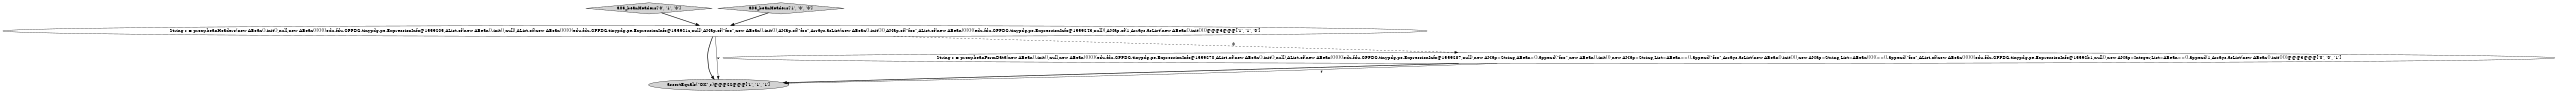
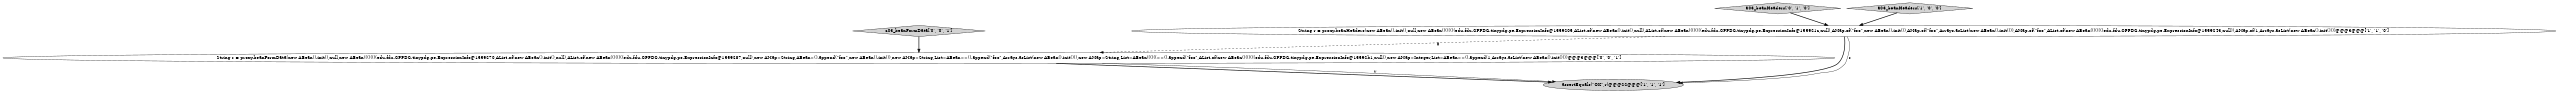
none -> (919, 31)
